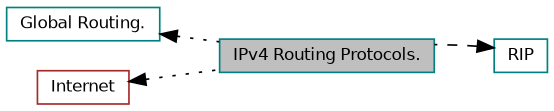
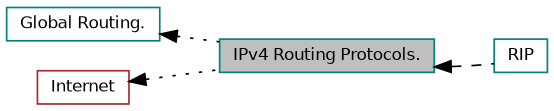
(456, 45) -> (473, 66)
